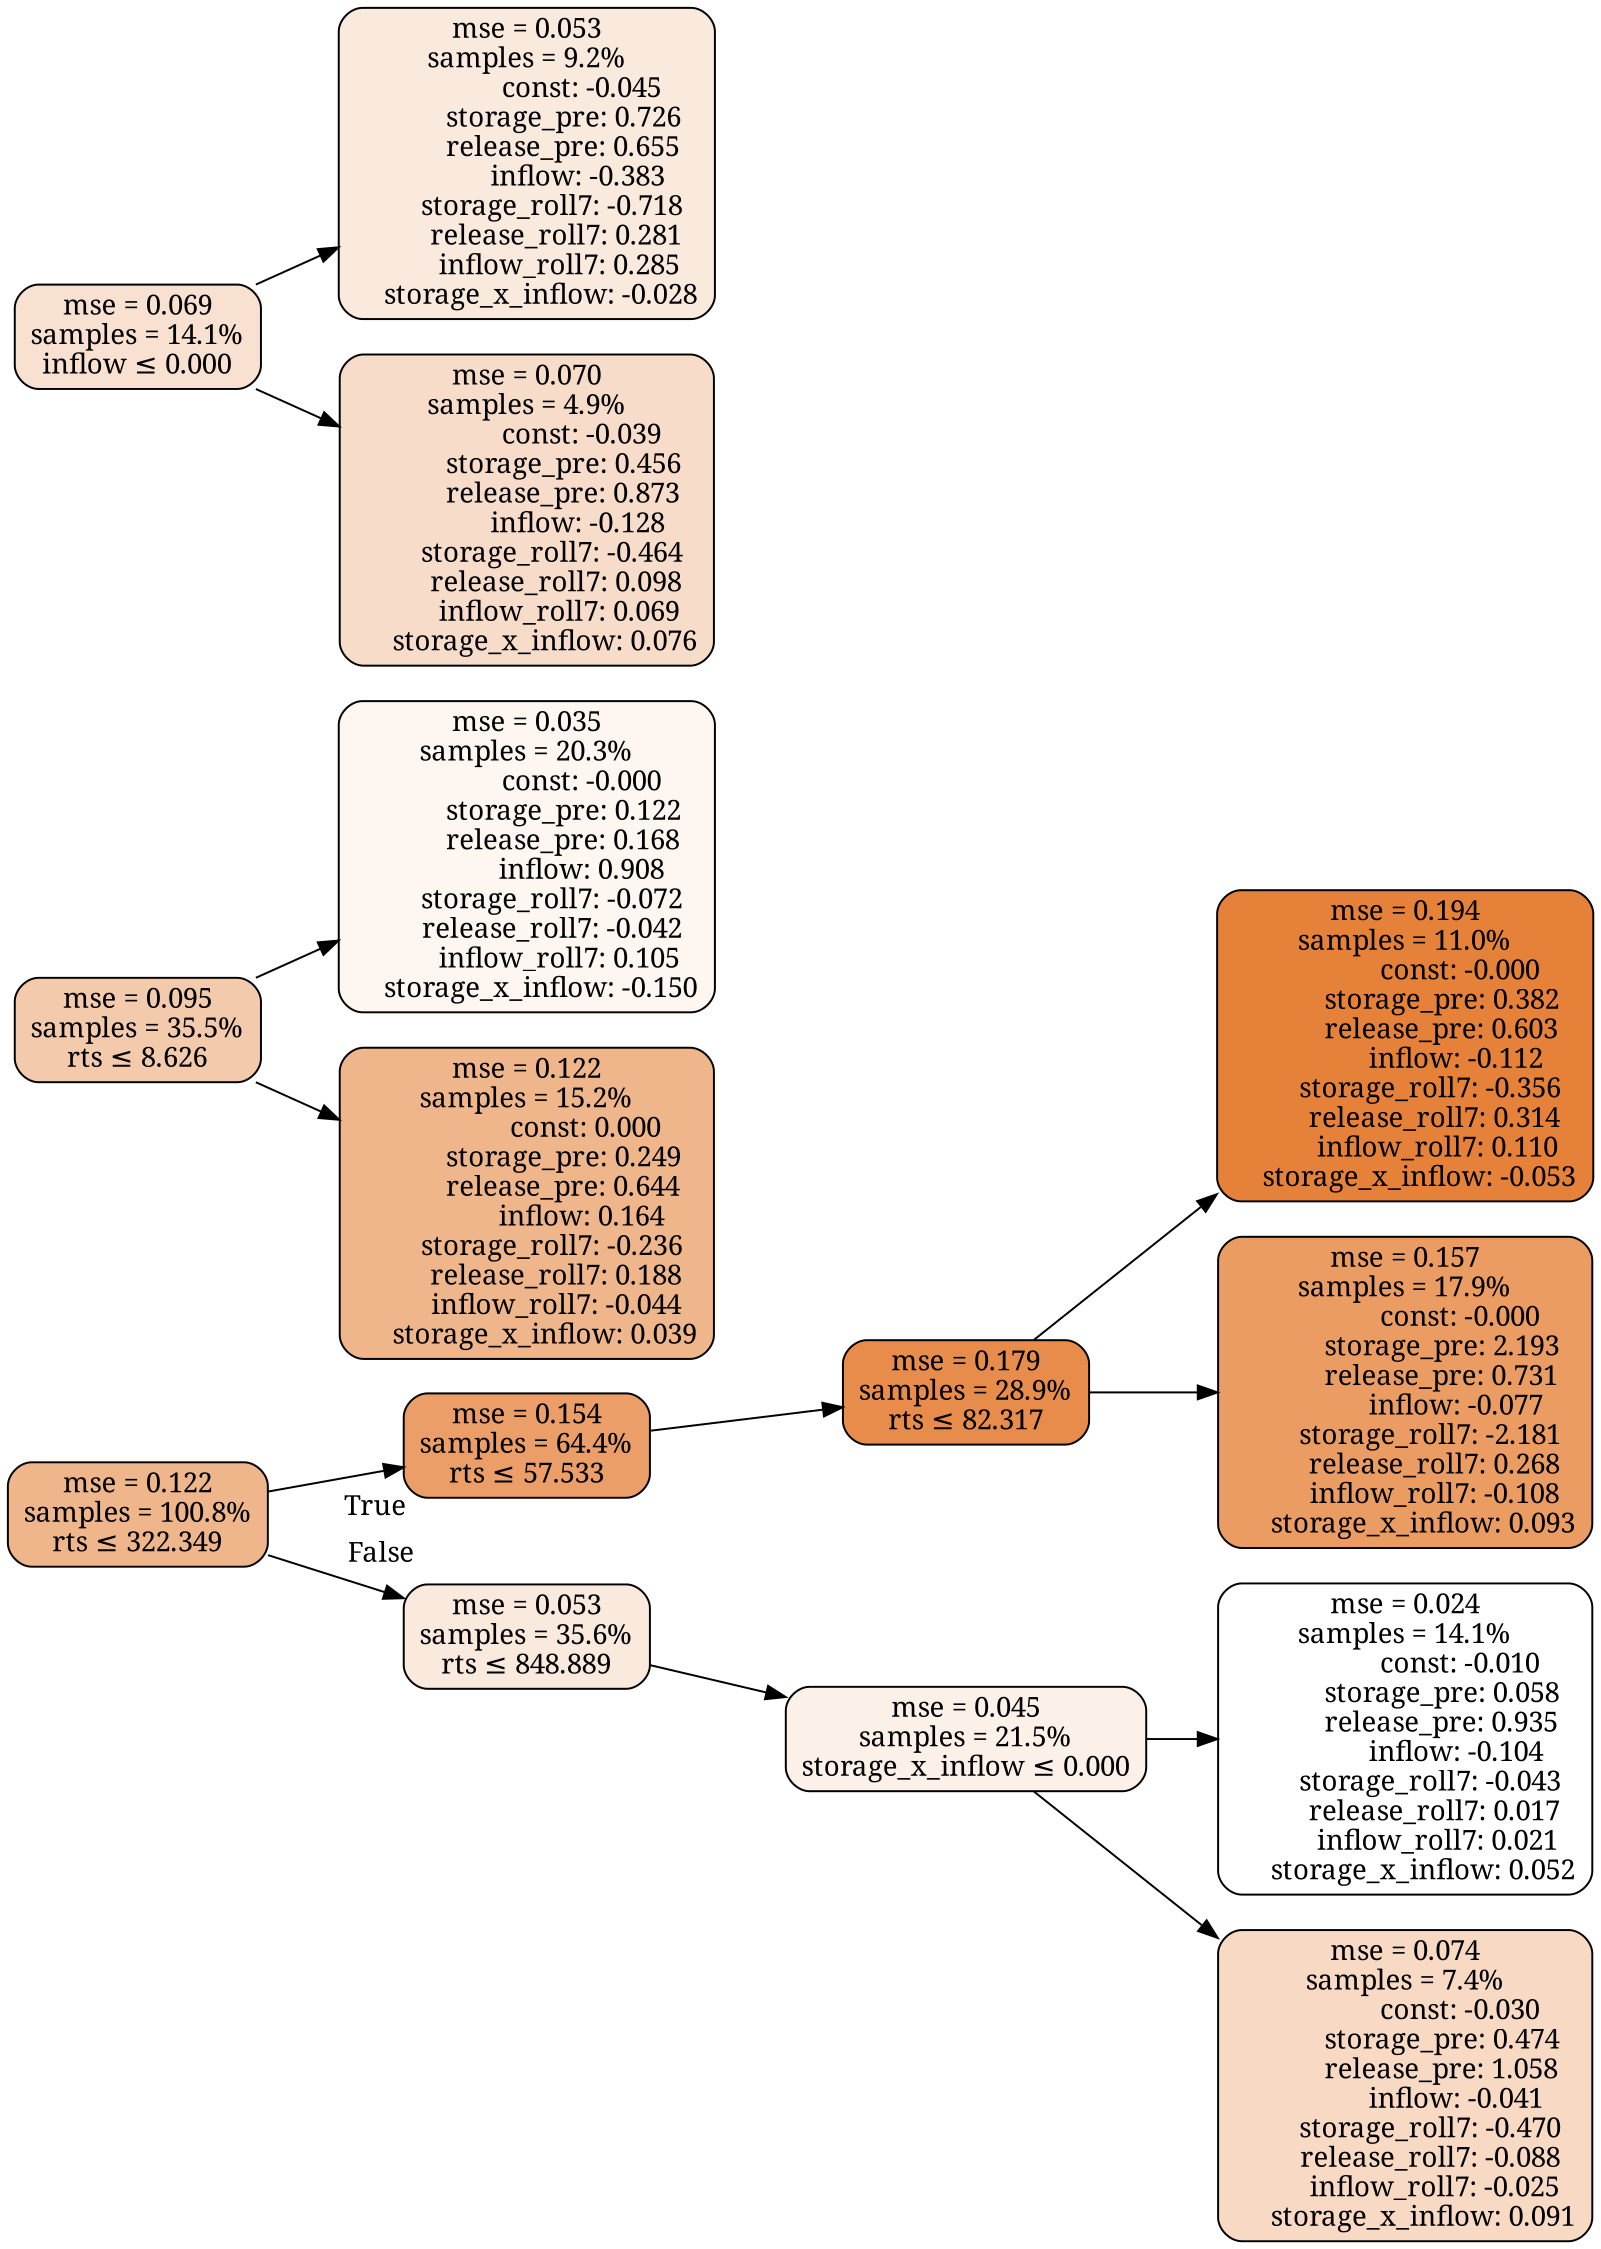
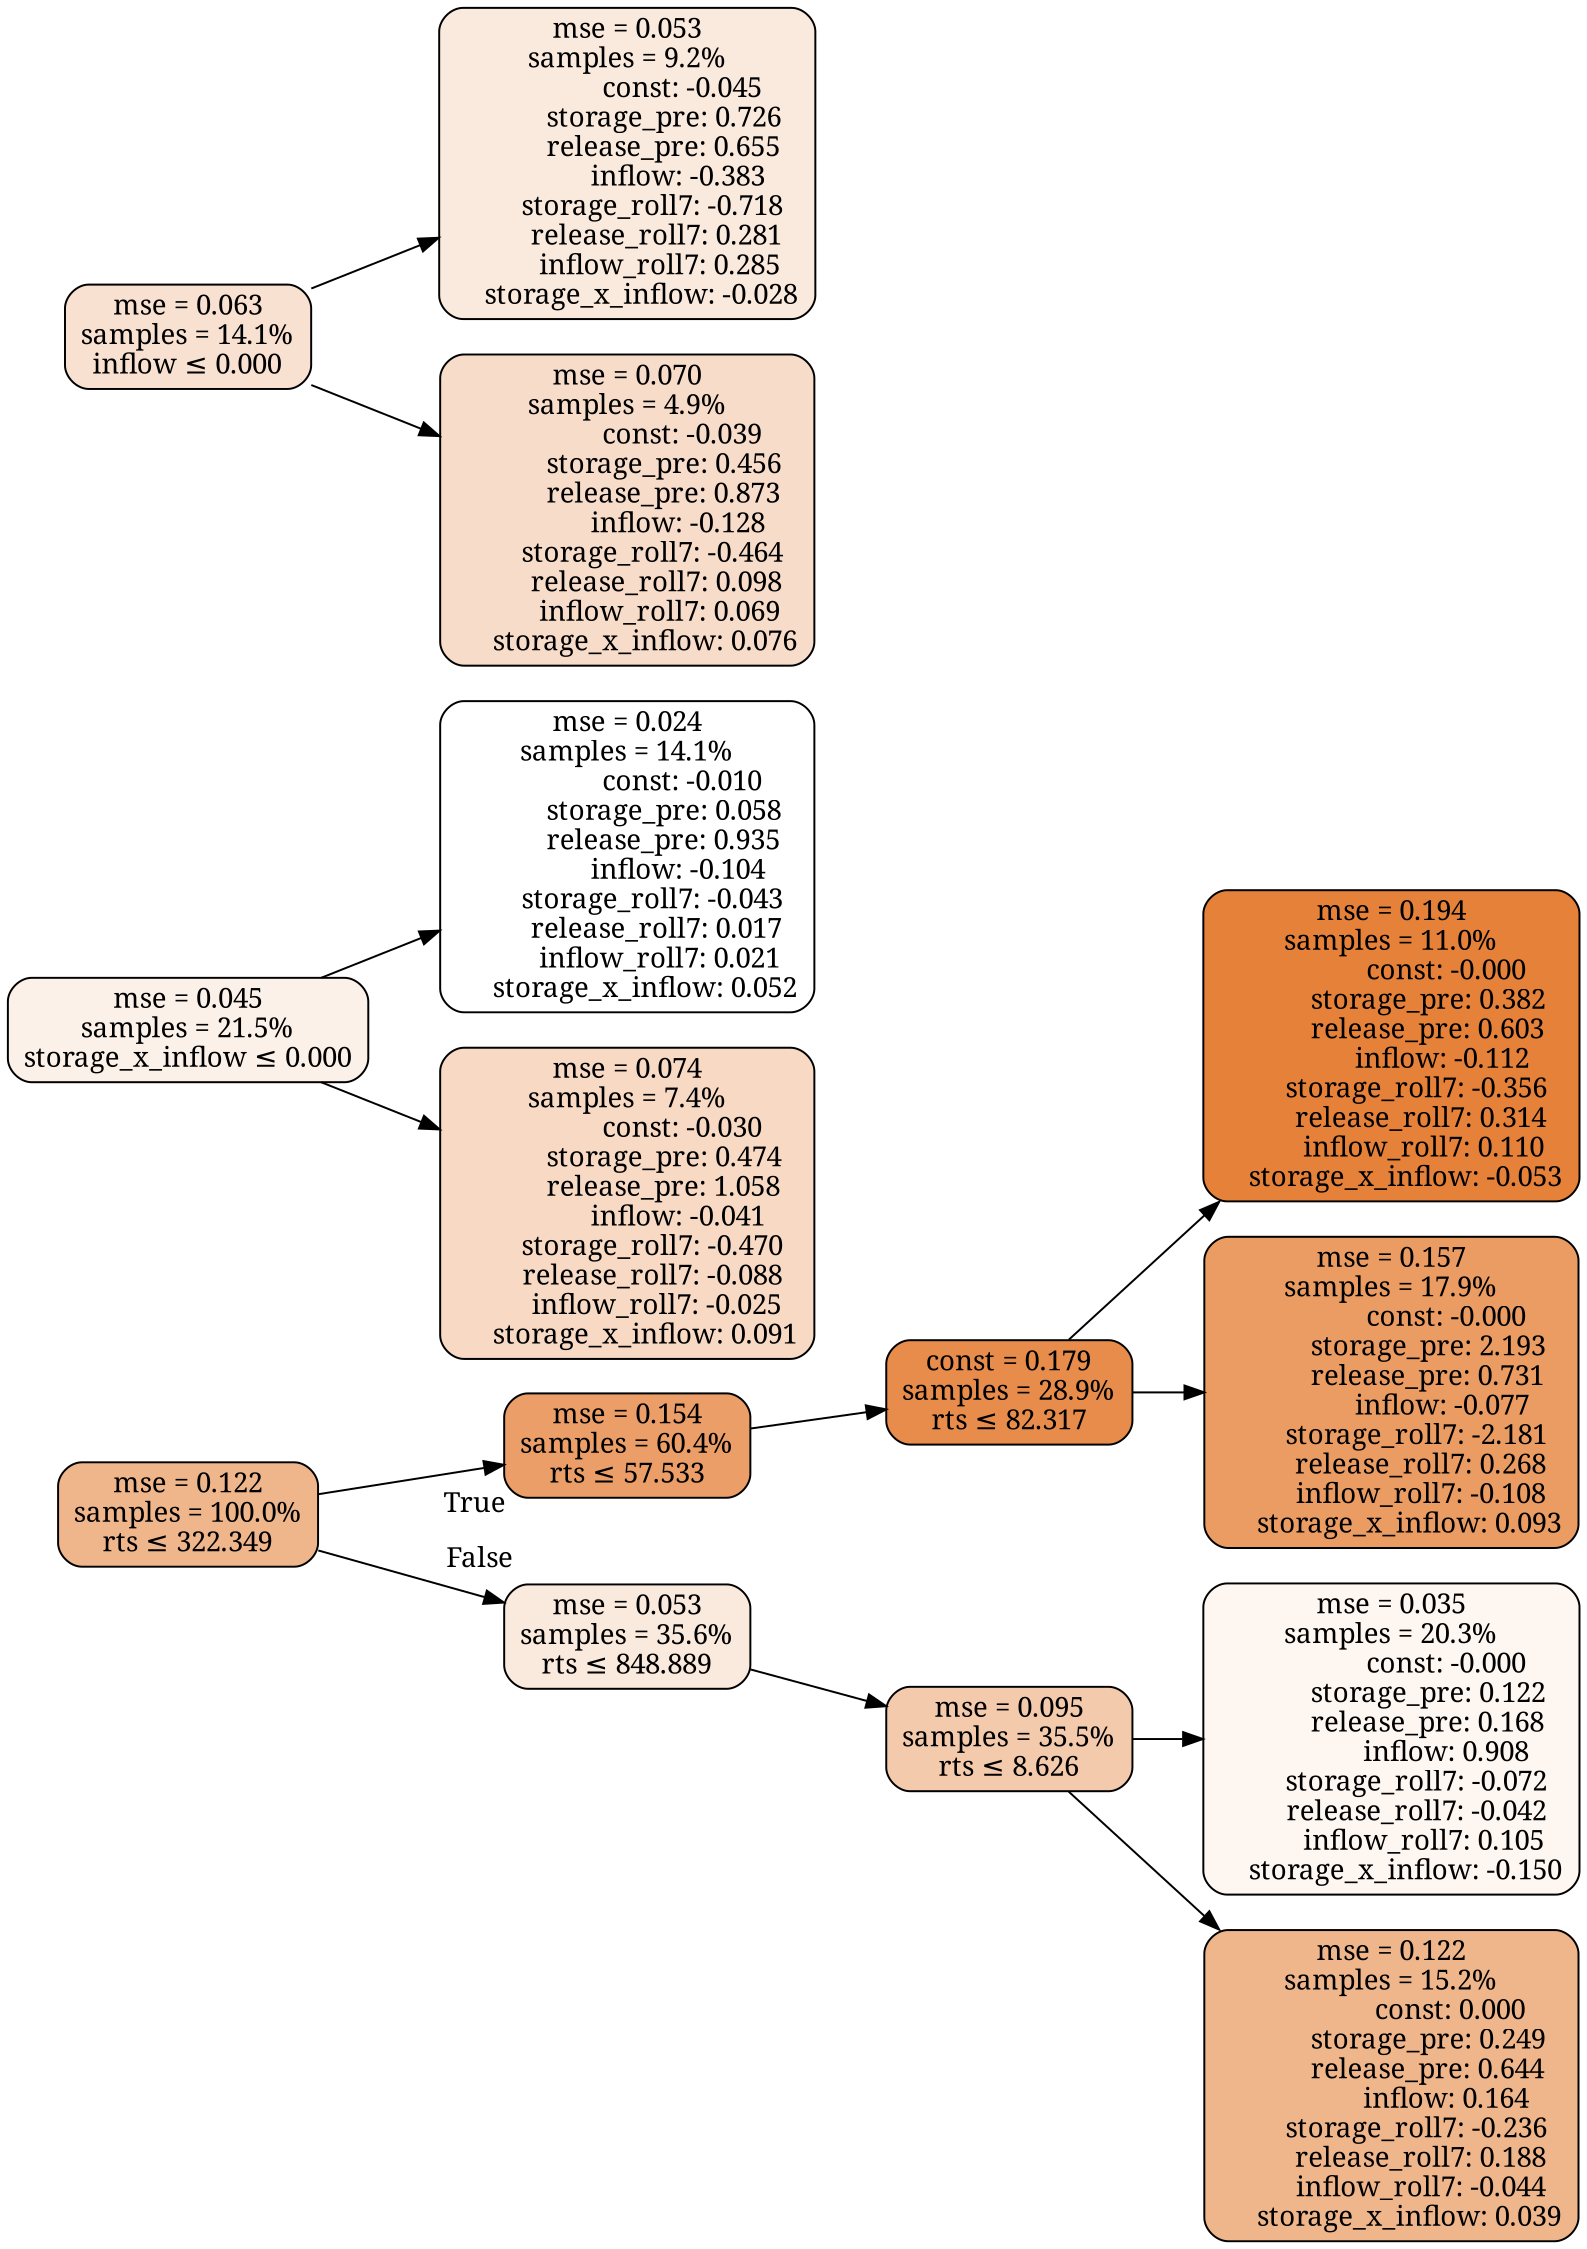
(138, 337) -> (188, 337)
(966, 1392) -> (1009, 1392)
(527, 1446) -> (627, 1446)
(138, 1515) -> (188, 1515)
(708, 1679) -> (809, 1685)
